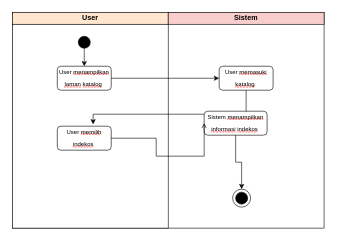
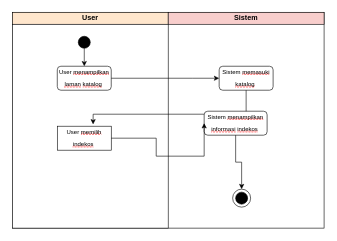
(246, 78) -> (246, 78)
(204, 127) -> (204, 128)
(84, 138) -> (84, 138)
